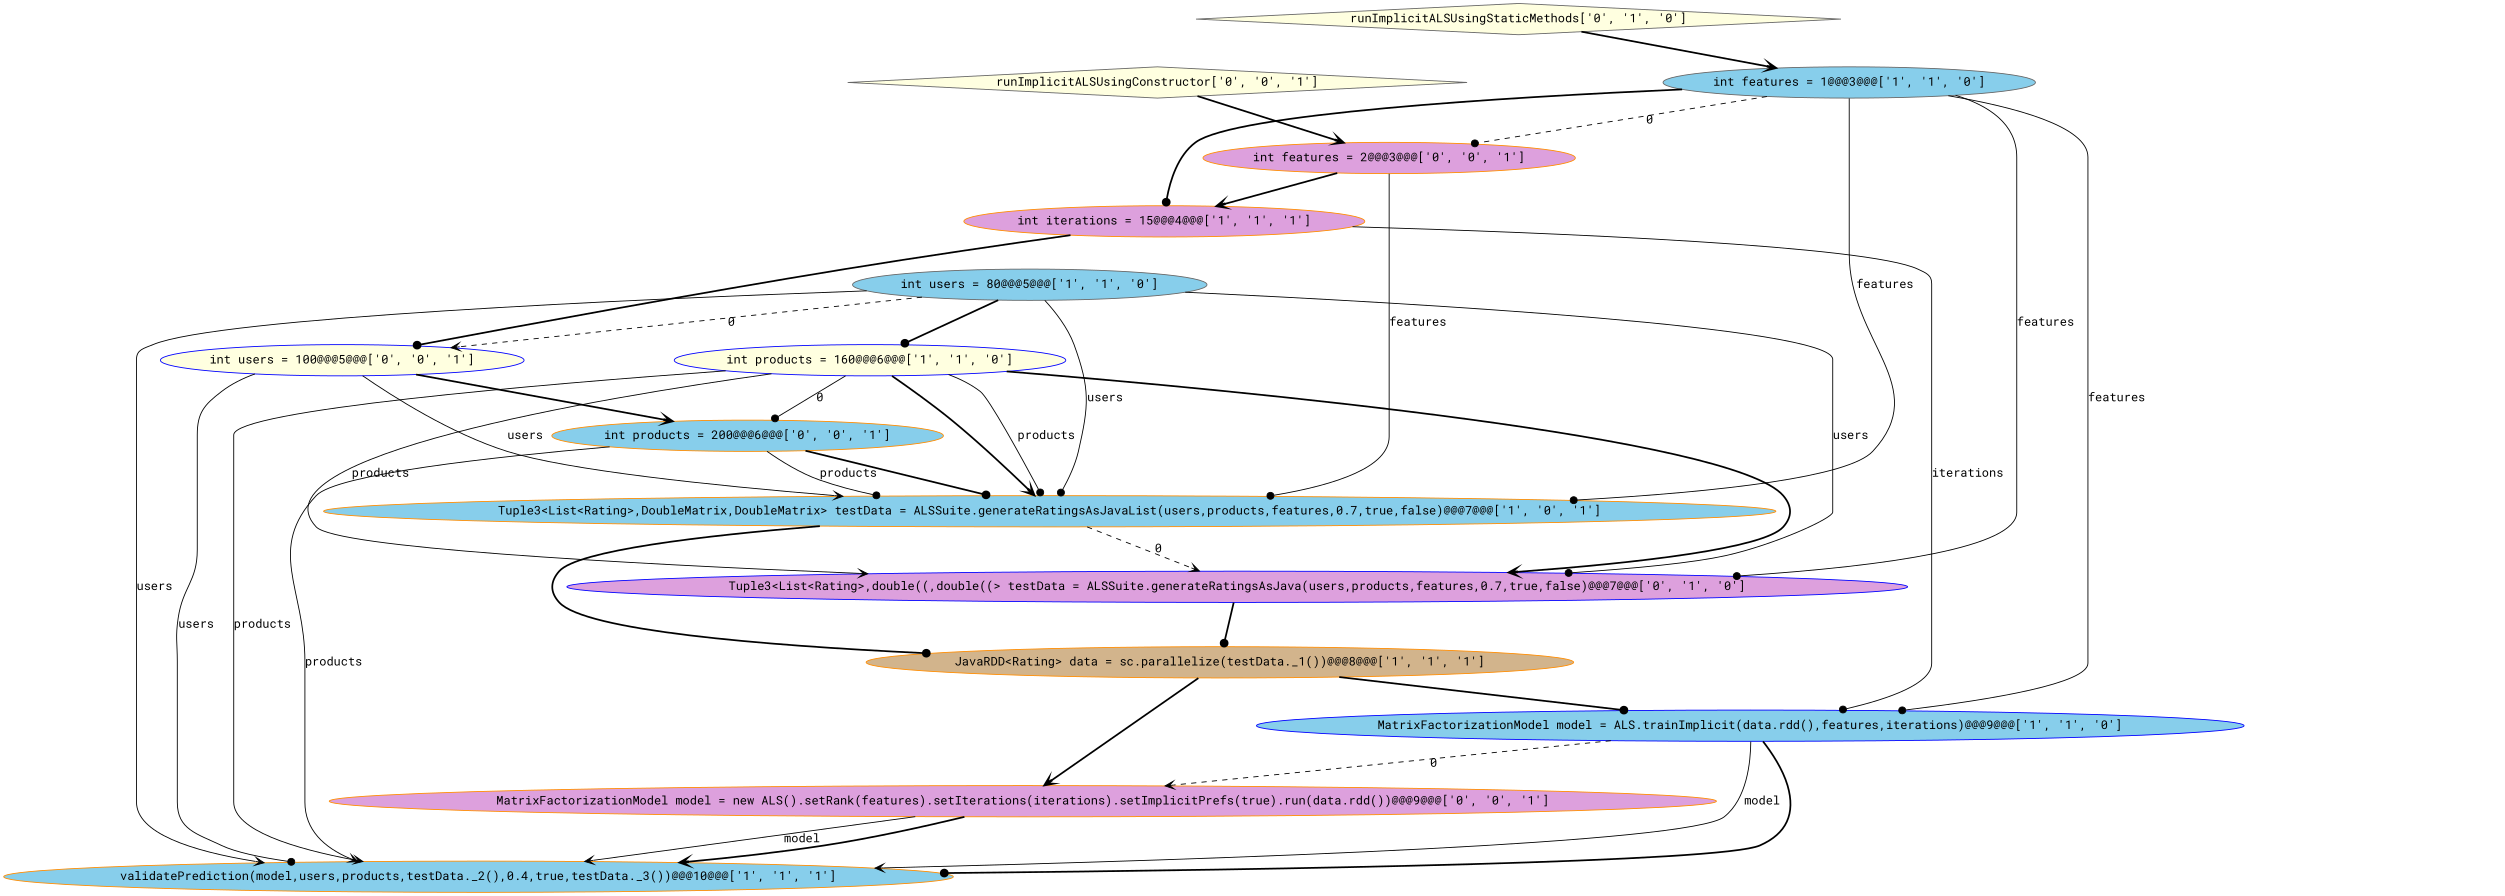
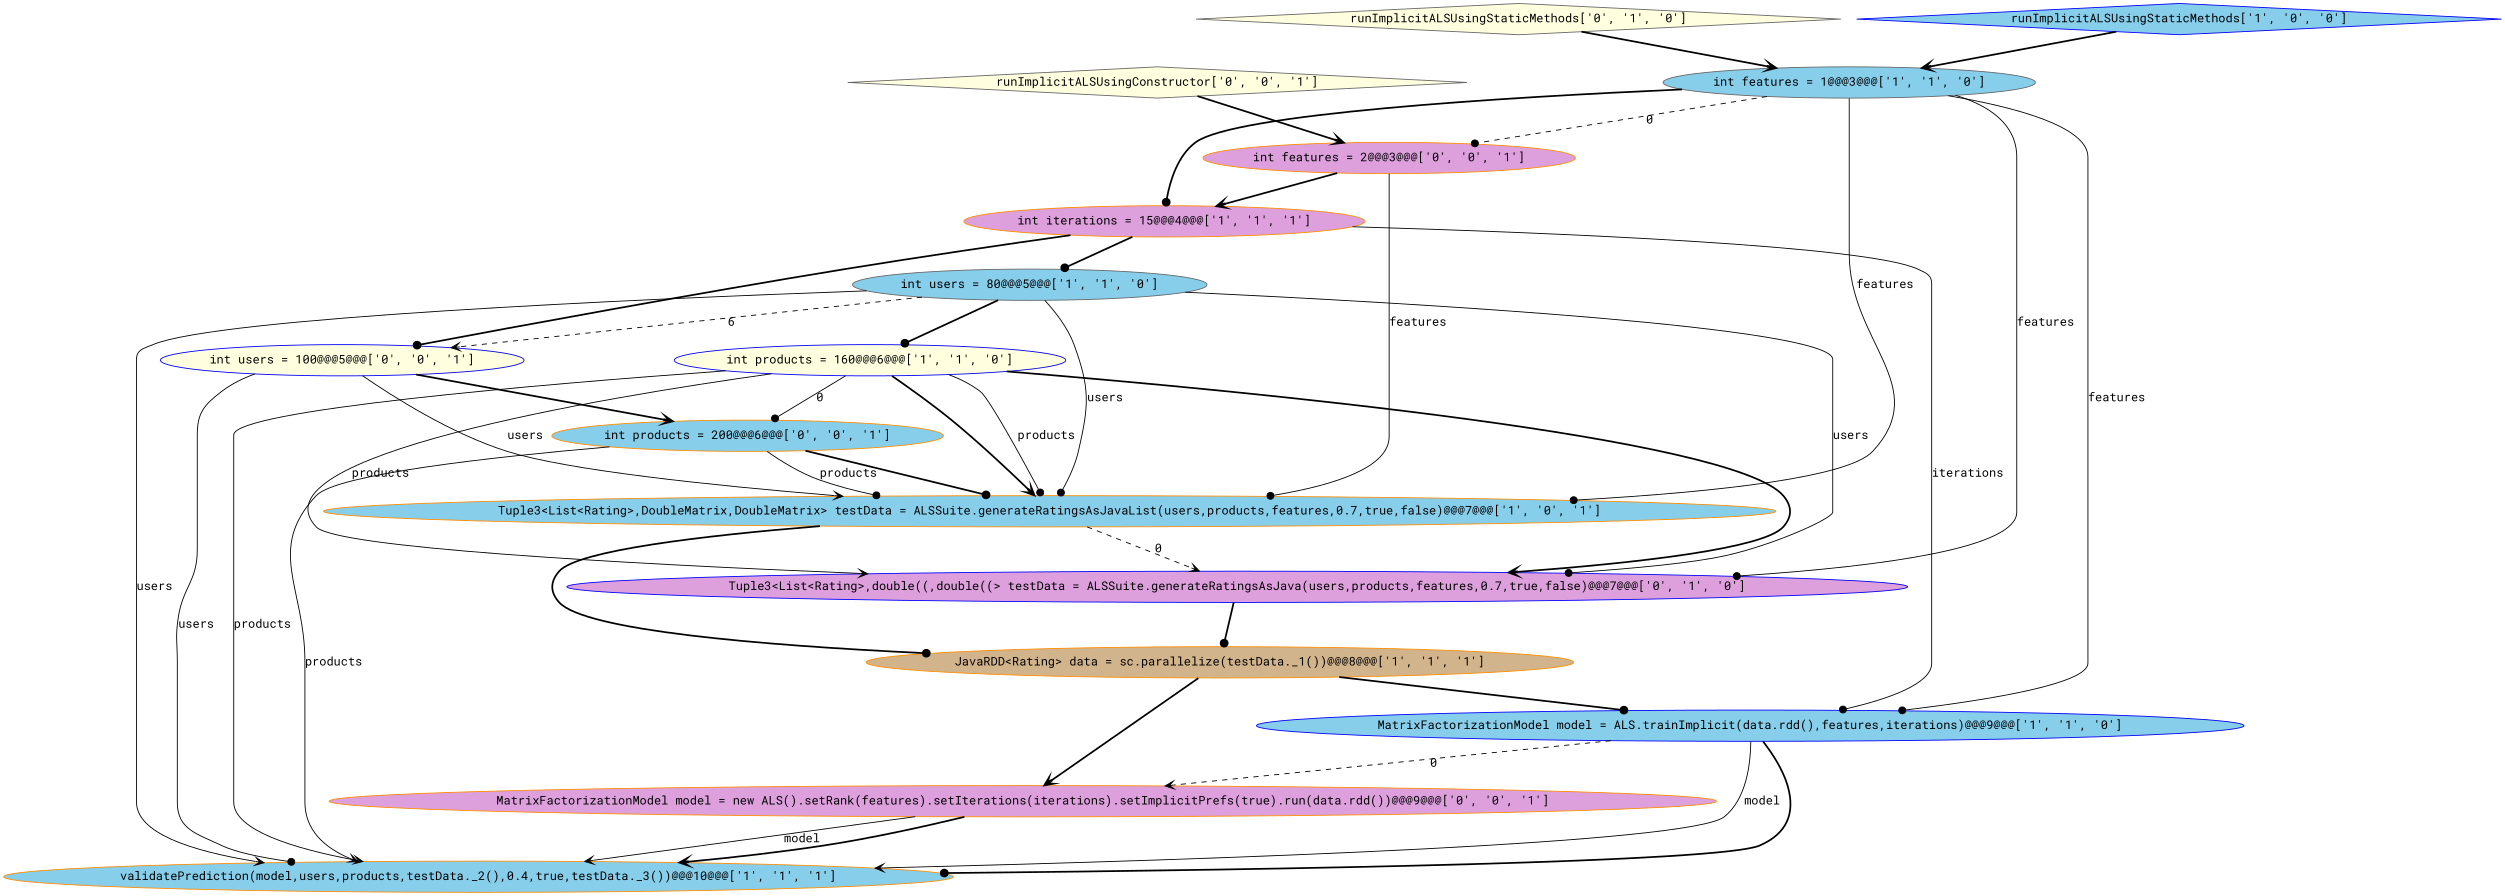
none -> (2179, 19)
none -> (1100, 252)
(732, 322) -> (732, 322)
